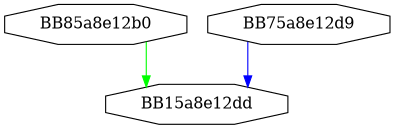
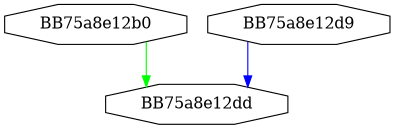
(96, 24) -> (96, 24)
(197, 104) -> (197, 104)
